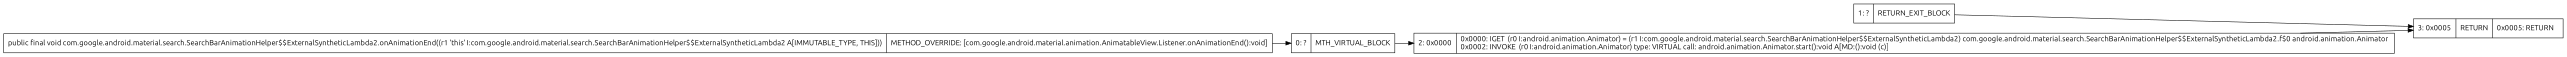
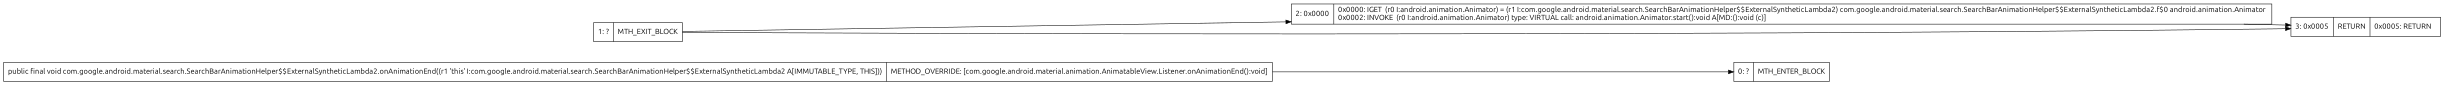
(1914, 13) -> (648, 32)
(1353, 43) -> (1791, 72)
(1402, 43) -> (984, 27)
